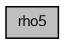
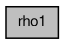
(32, 22) -> (32, 22)
